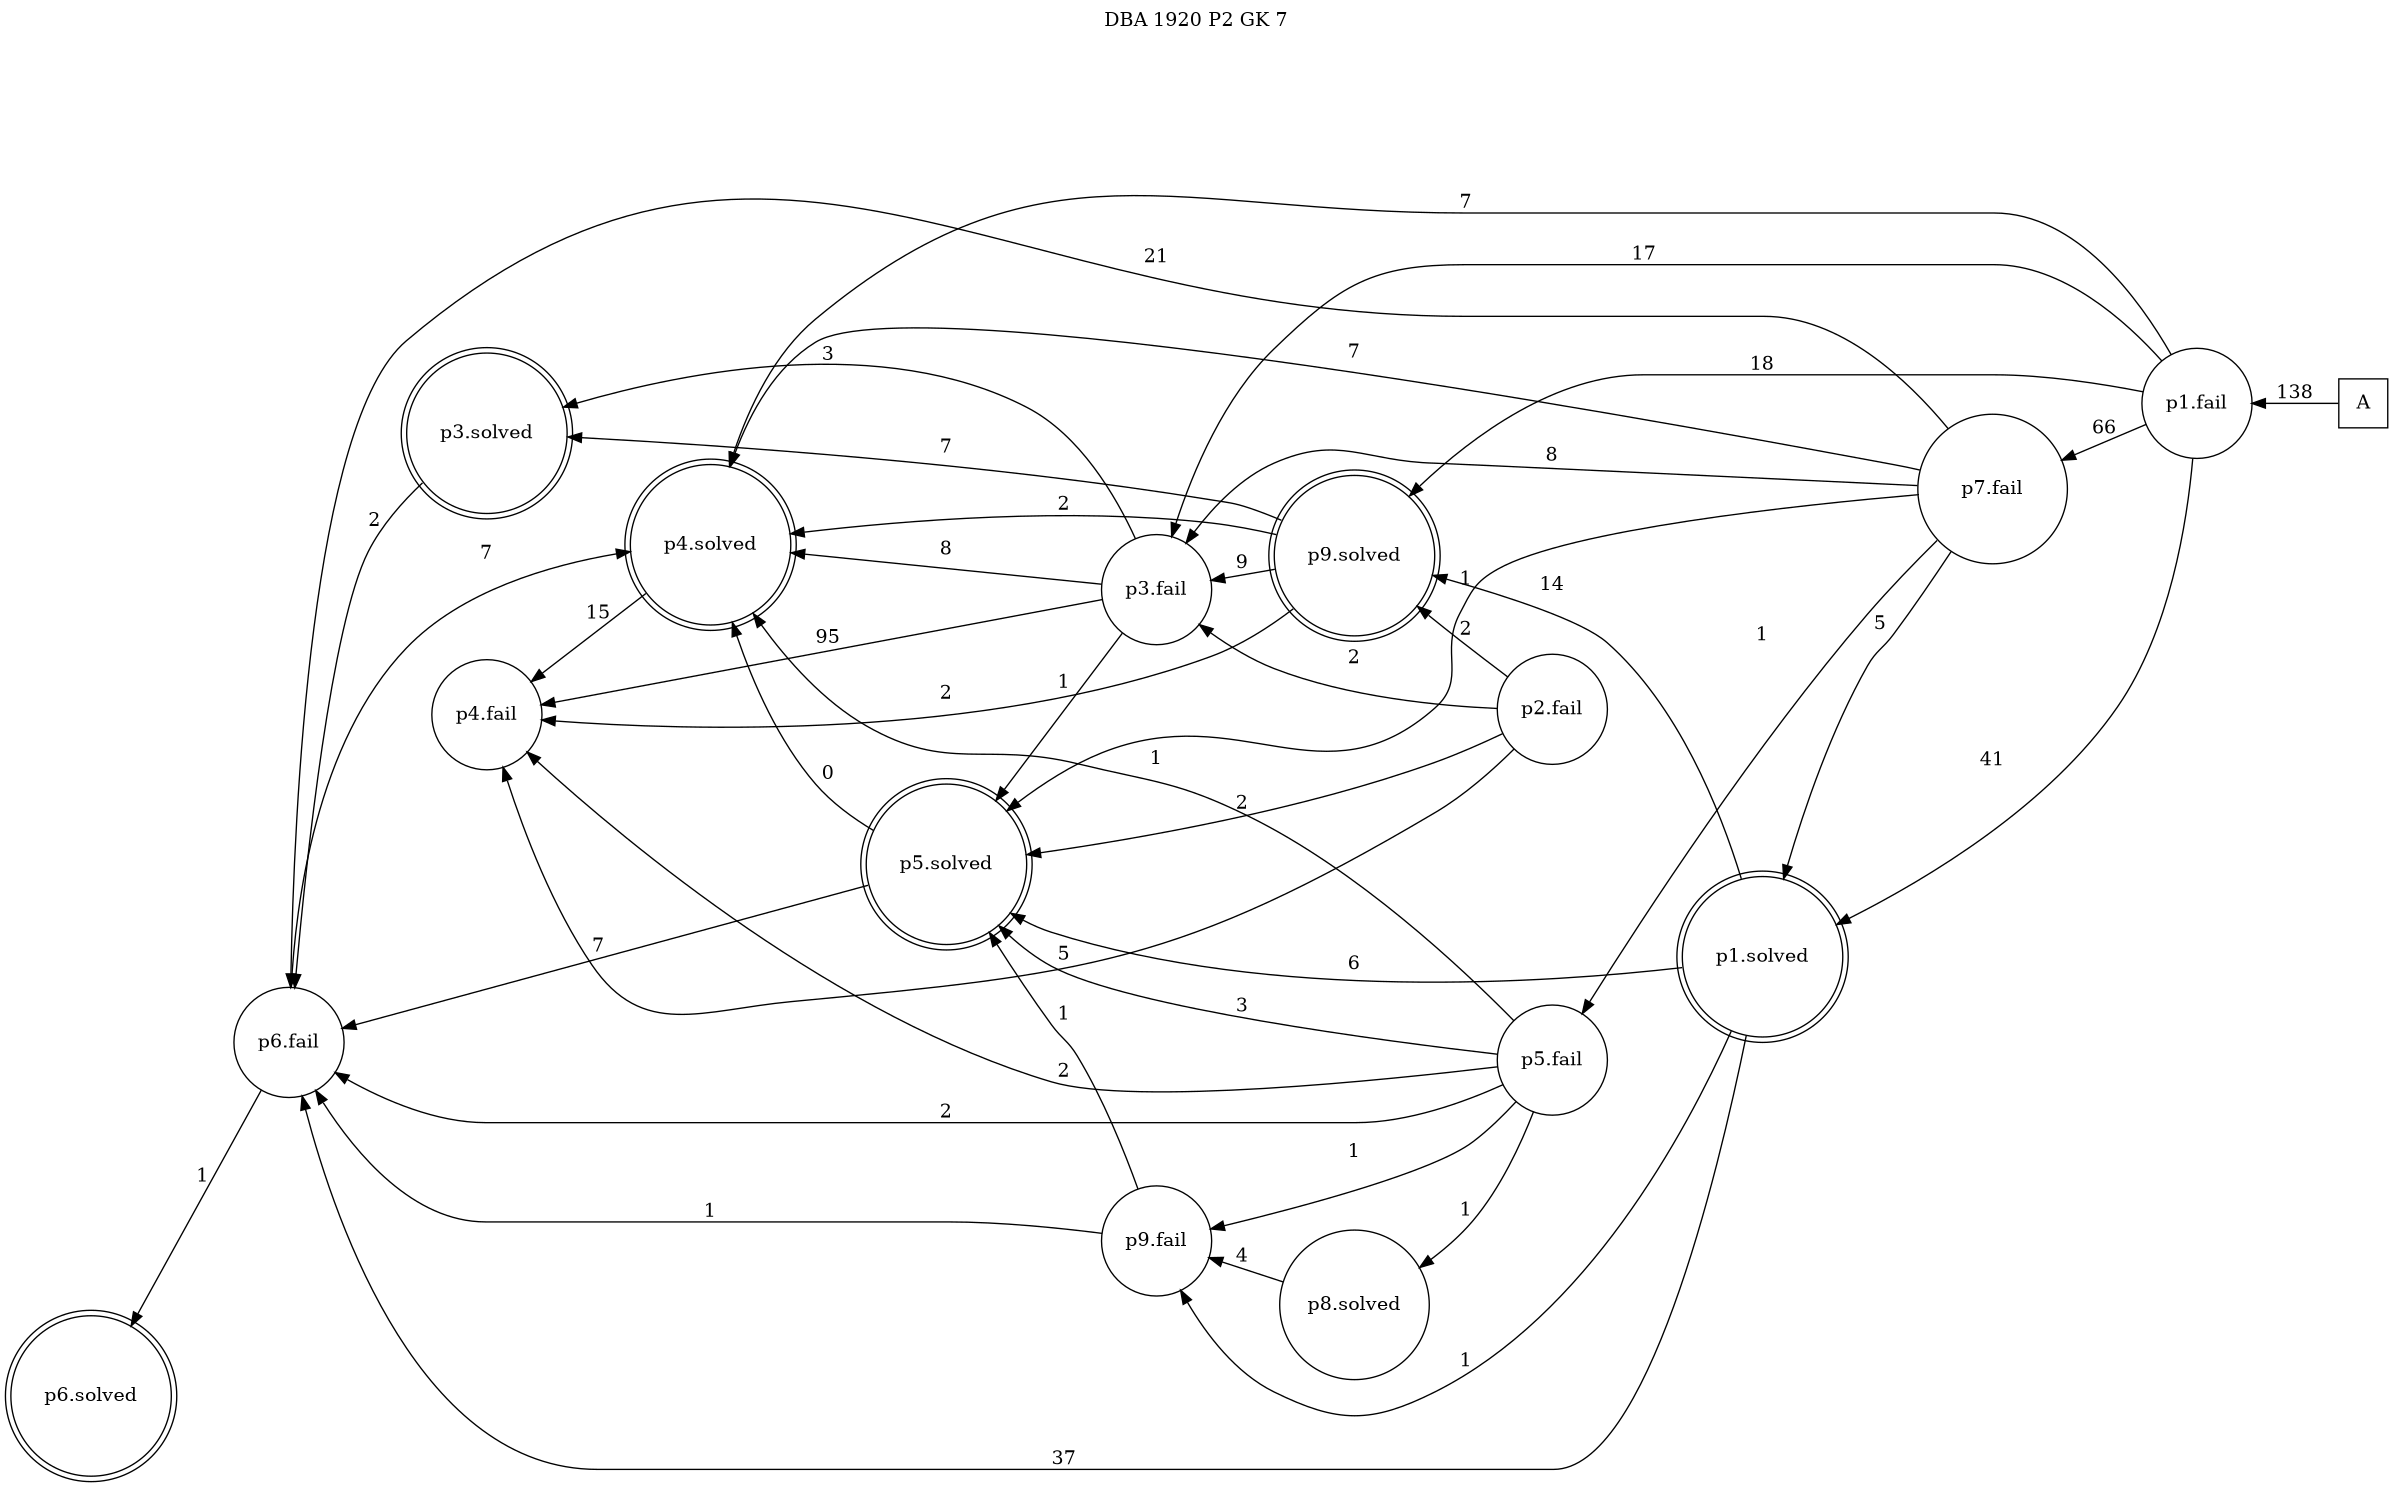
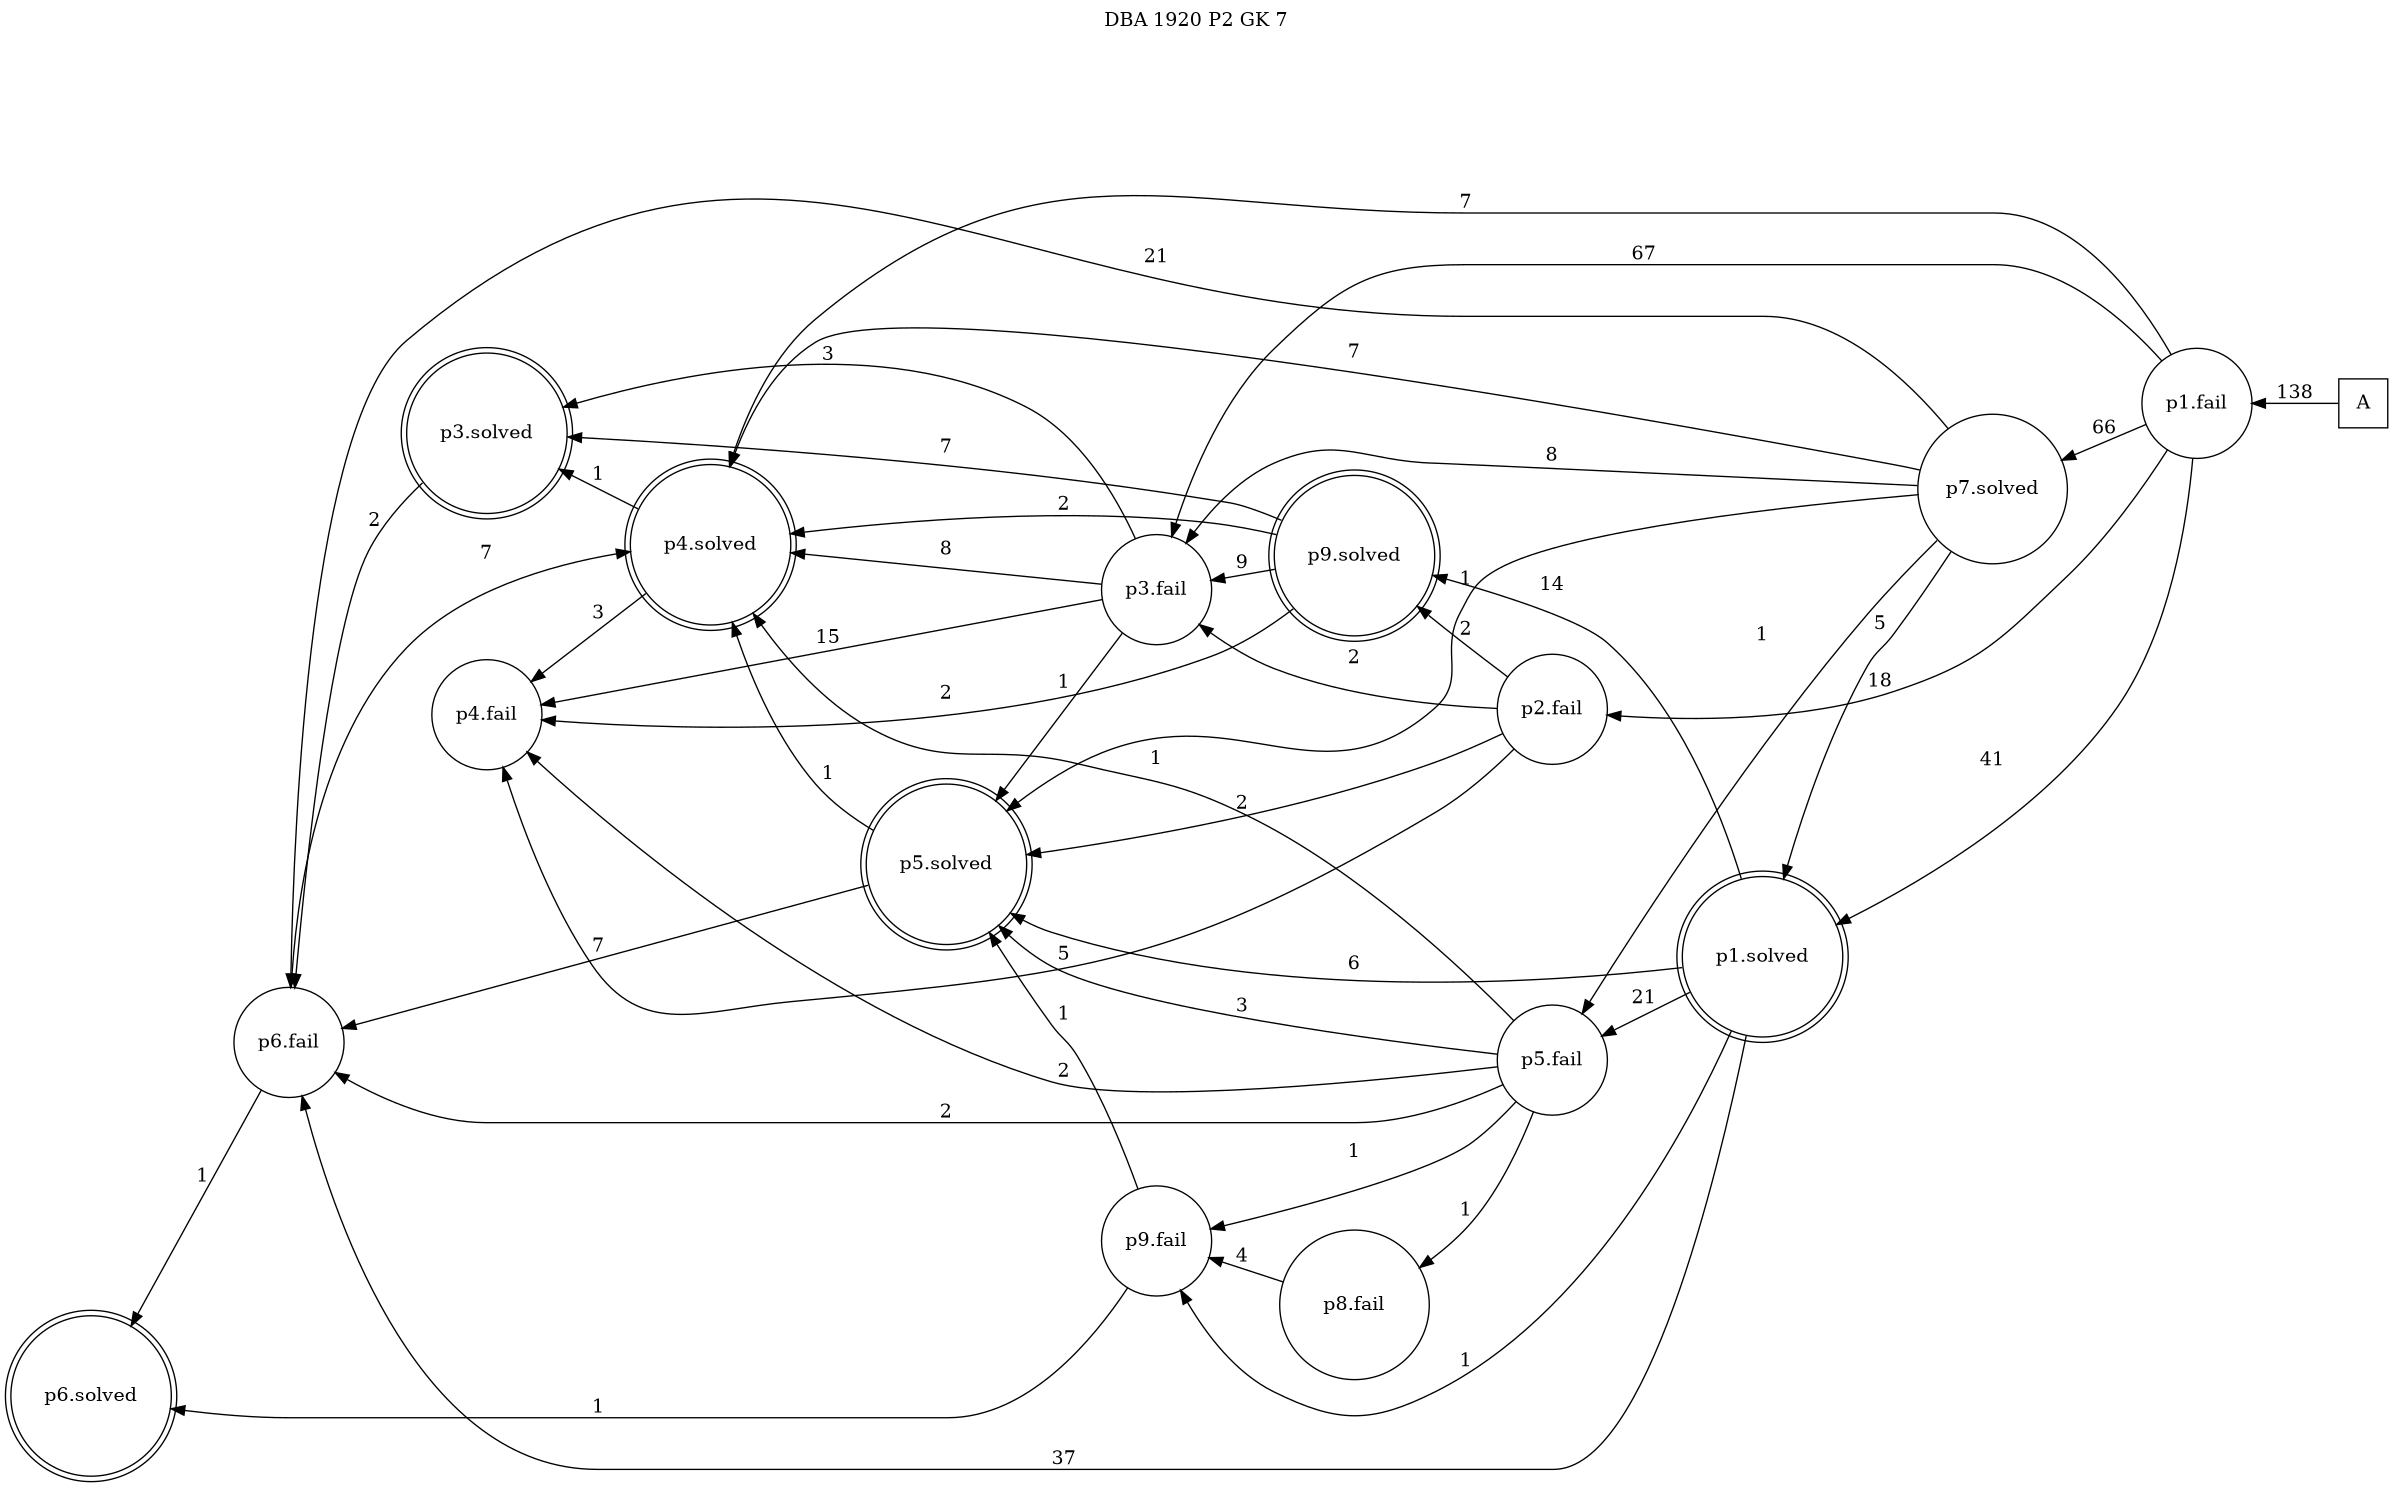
(1645, 255) -> (1645, 255)
(1766, 375) -> (1939, 674)
(1993, 489) -> (1993, 489)
none -> (605, 492)
(599, 613) -> (599, 613)
(829, 638) -> (829, 638)
(829, 774) -> (829, 774)
none -> (1652, 1011)
(689, 1222) -> (681, 1418)
(1354, 1305) -> (1354, 1305)
